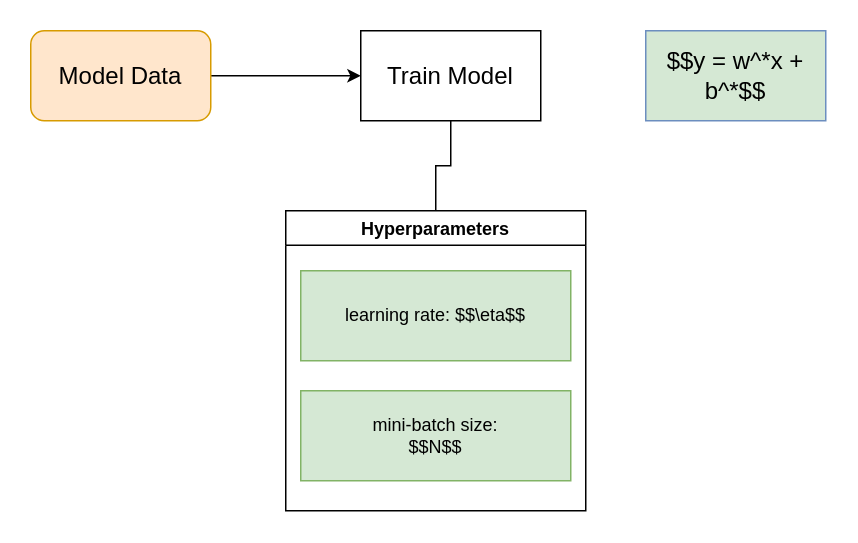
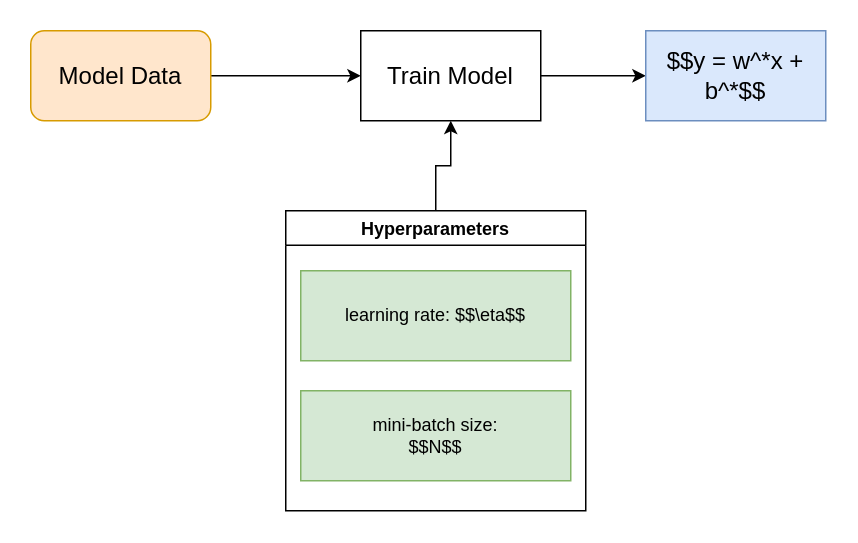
none -> (588, 76)
(736, 76) -> (736, 76)
(451, 127) -> (451, 132)
